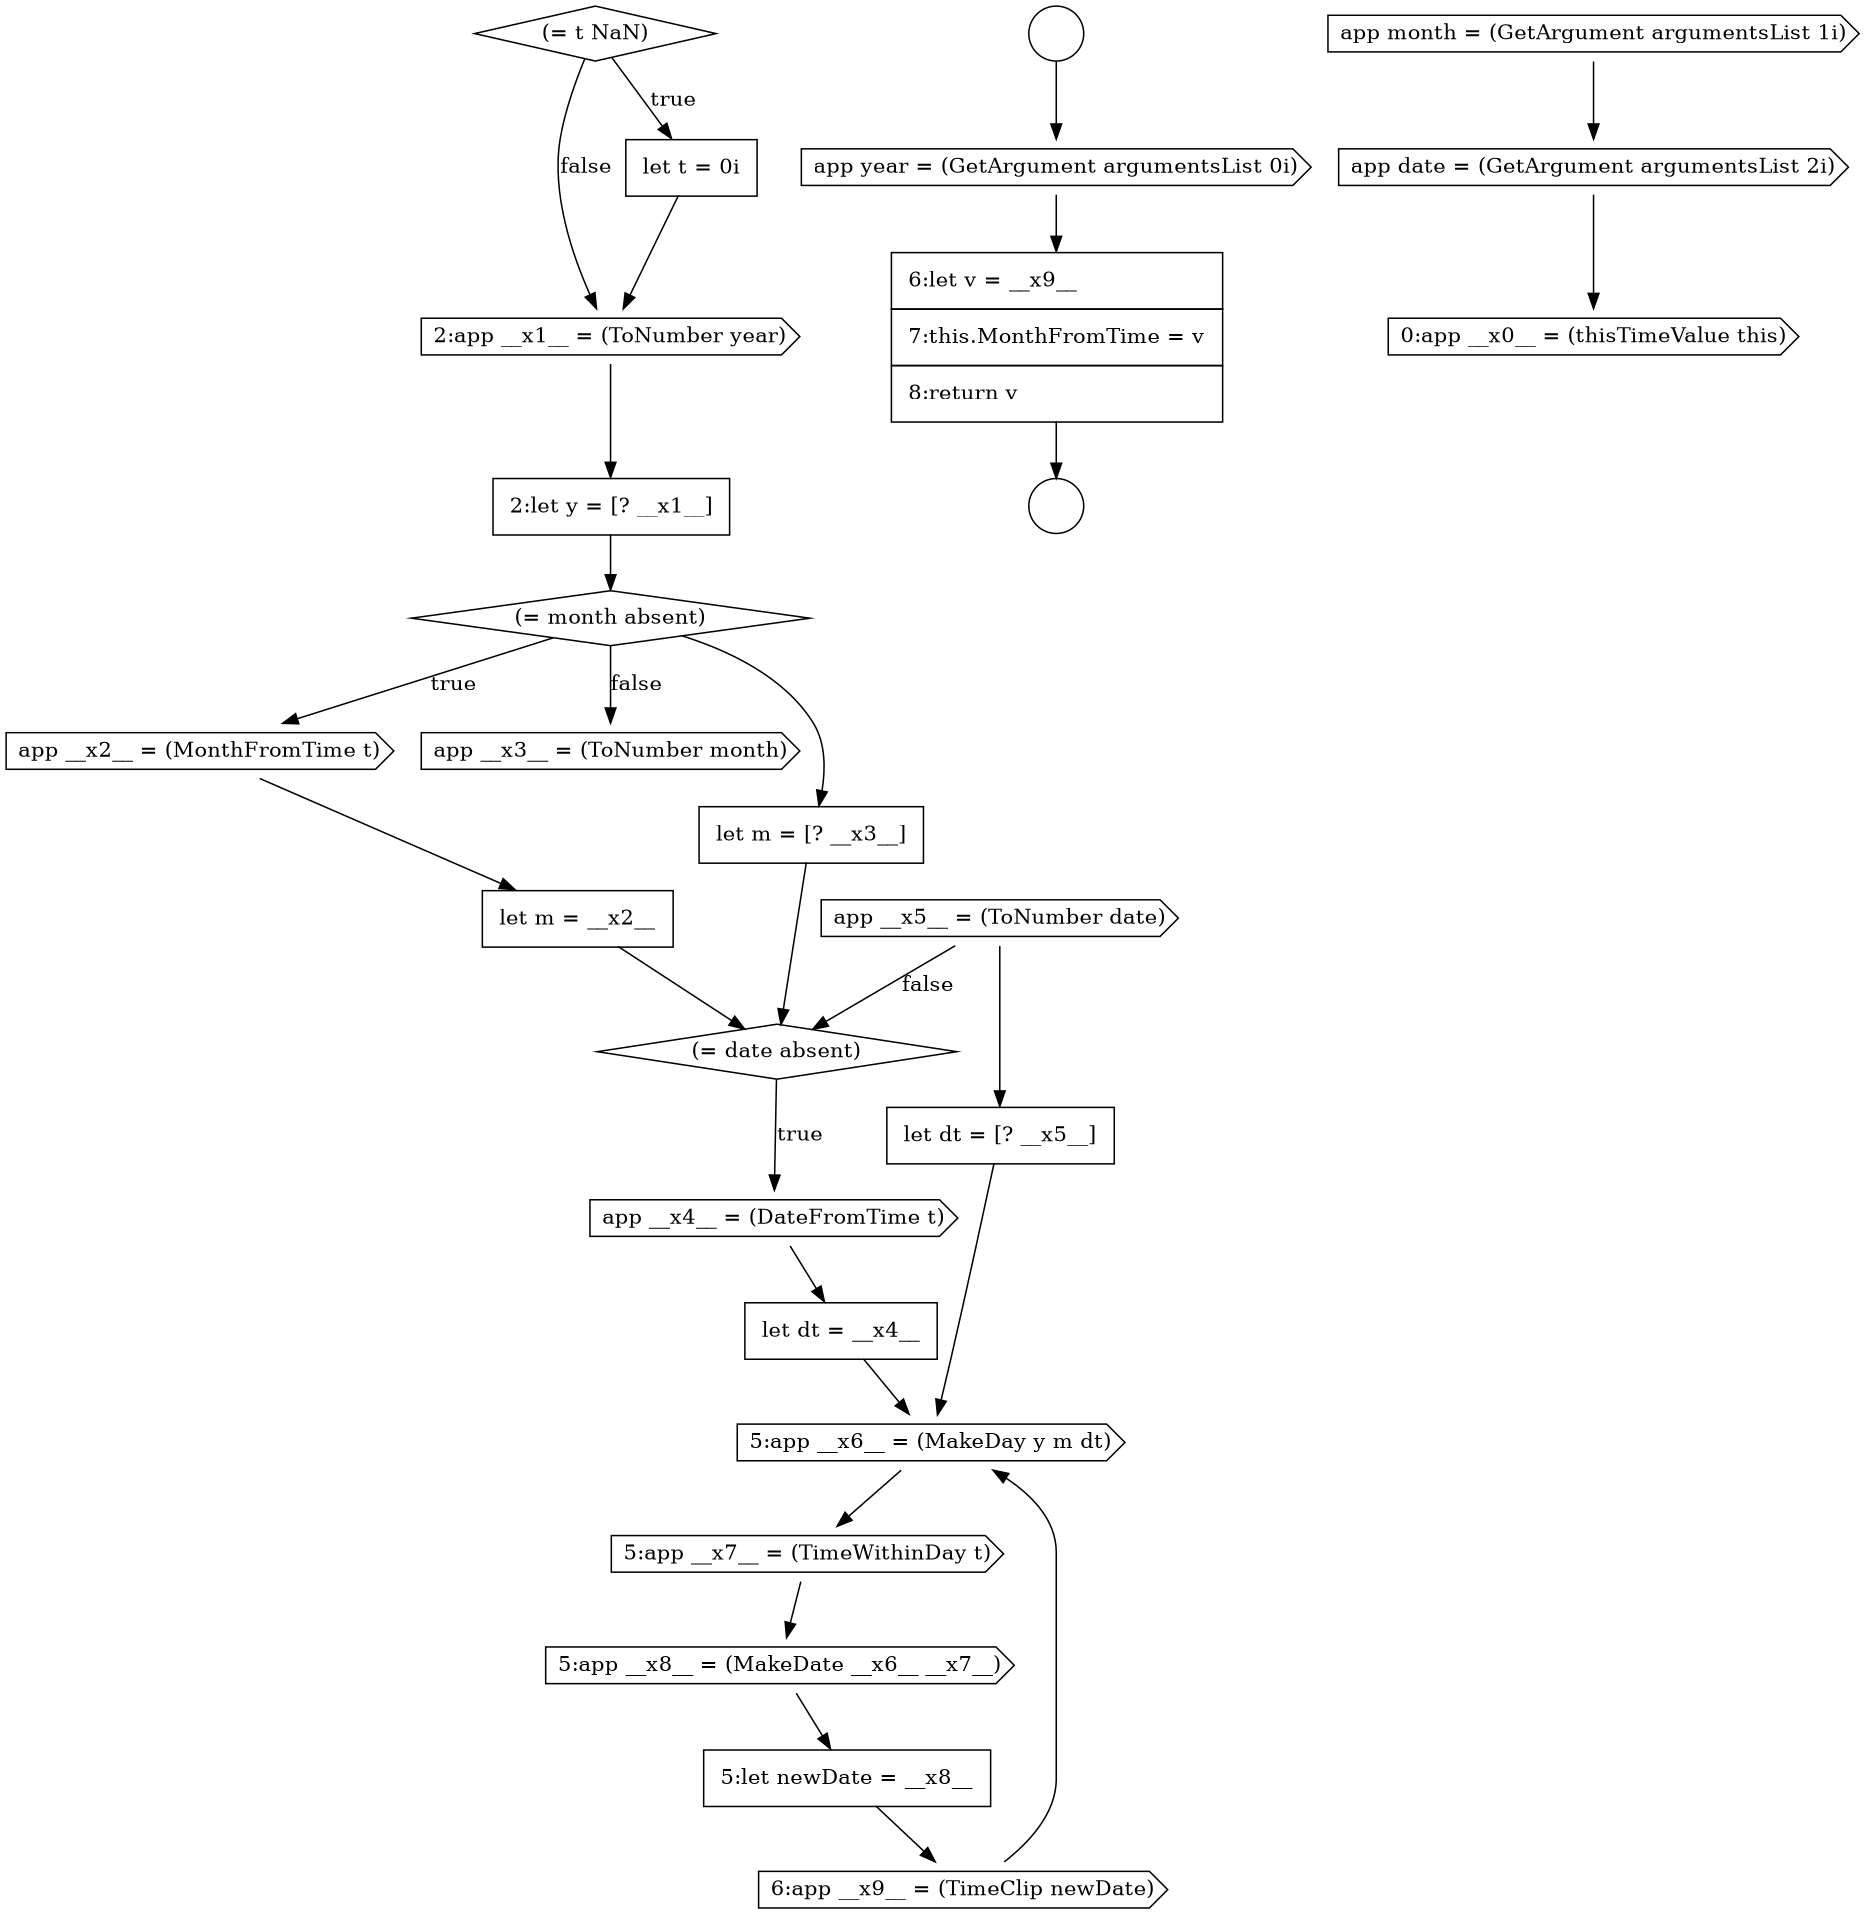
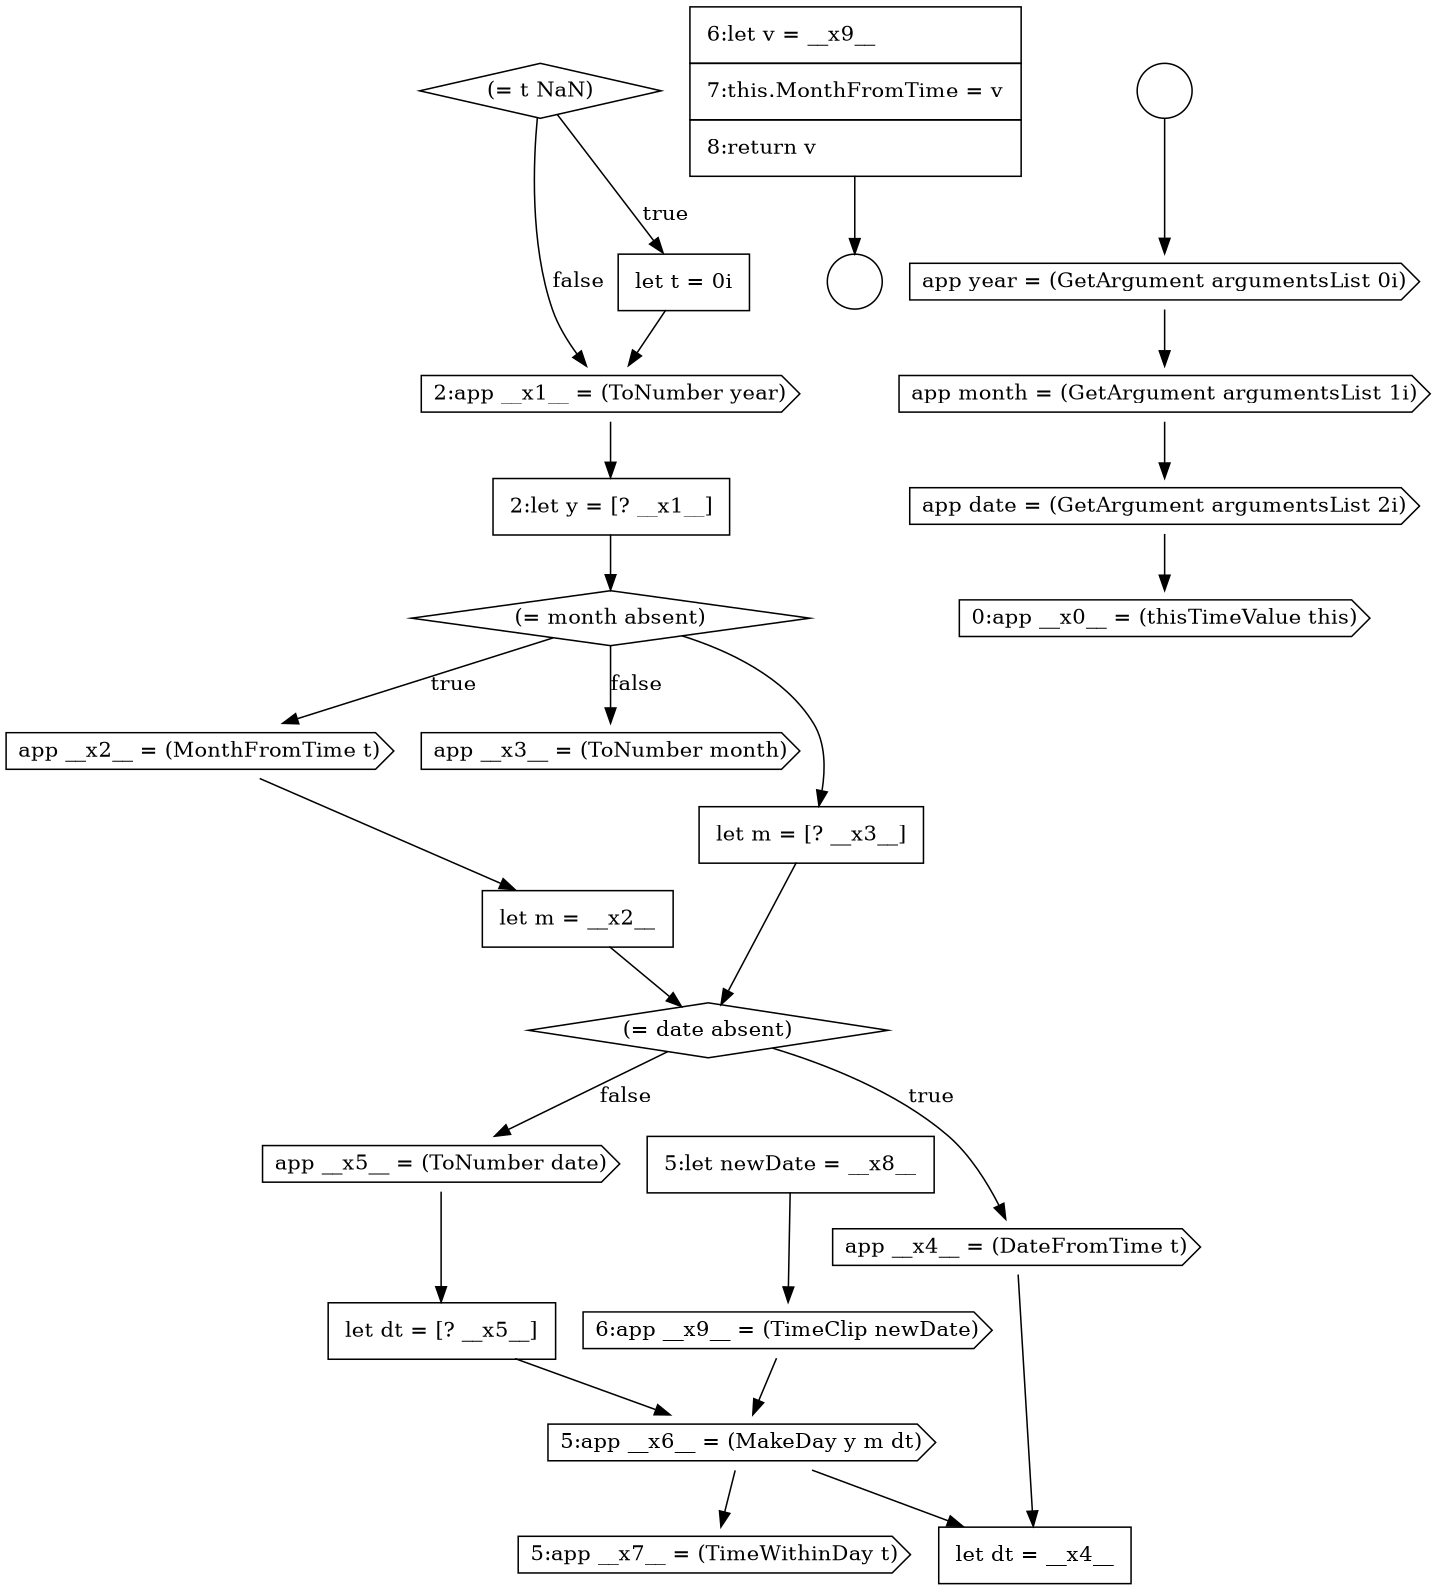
(1056, 215) -> (1165, 330)
(891, 984) -> (588, 1090)
(881, 1380) -> (880, 1495)
(780, 1665) -> none
